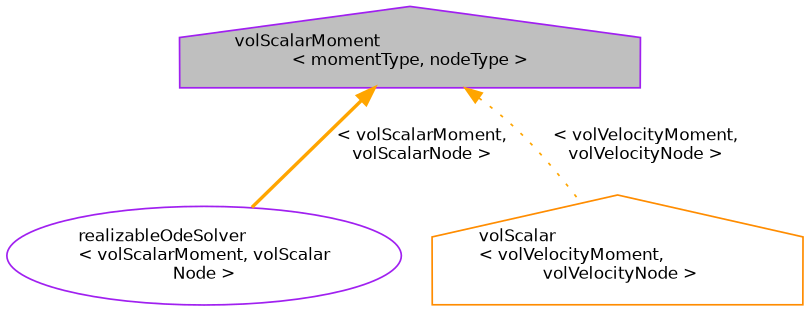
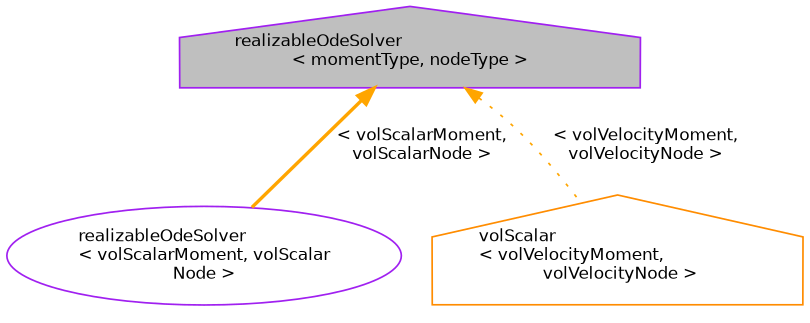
(410, 51) -> (410, 51)
